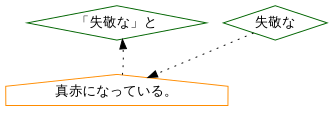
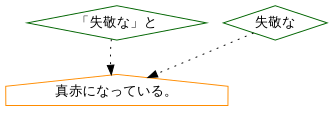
(123, 62) -> (111, 52)
